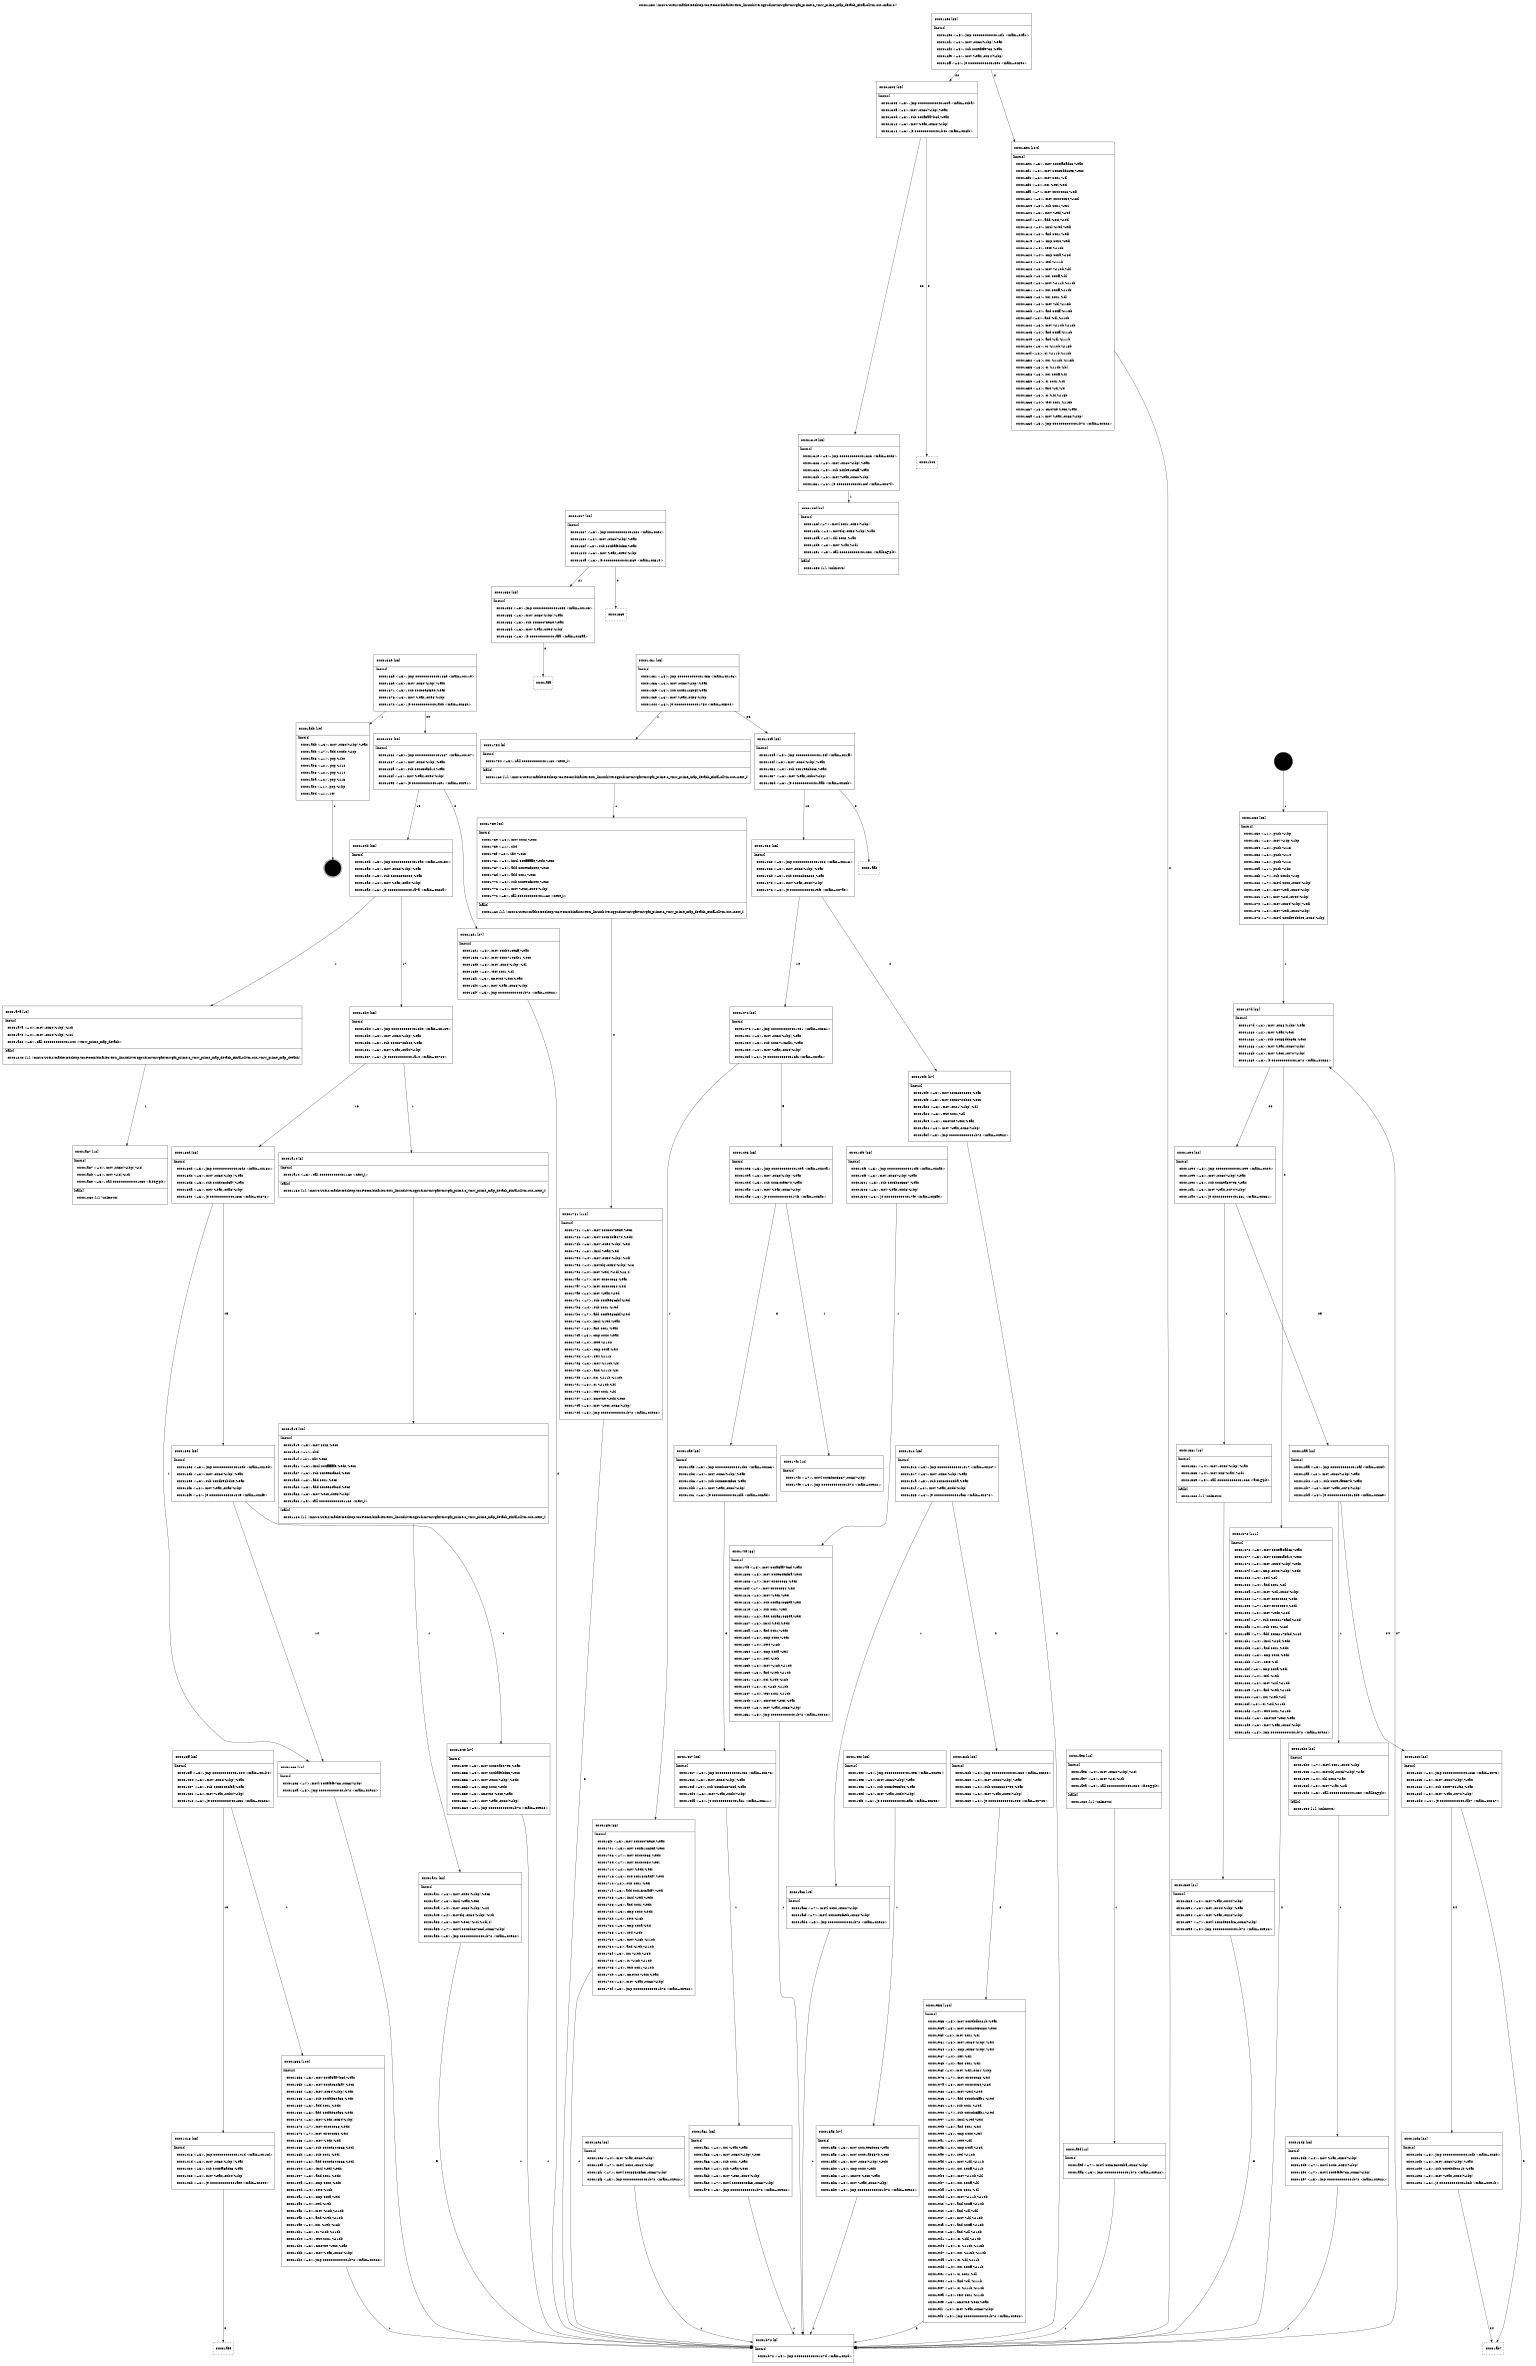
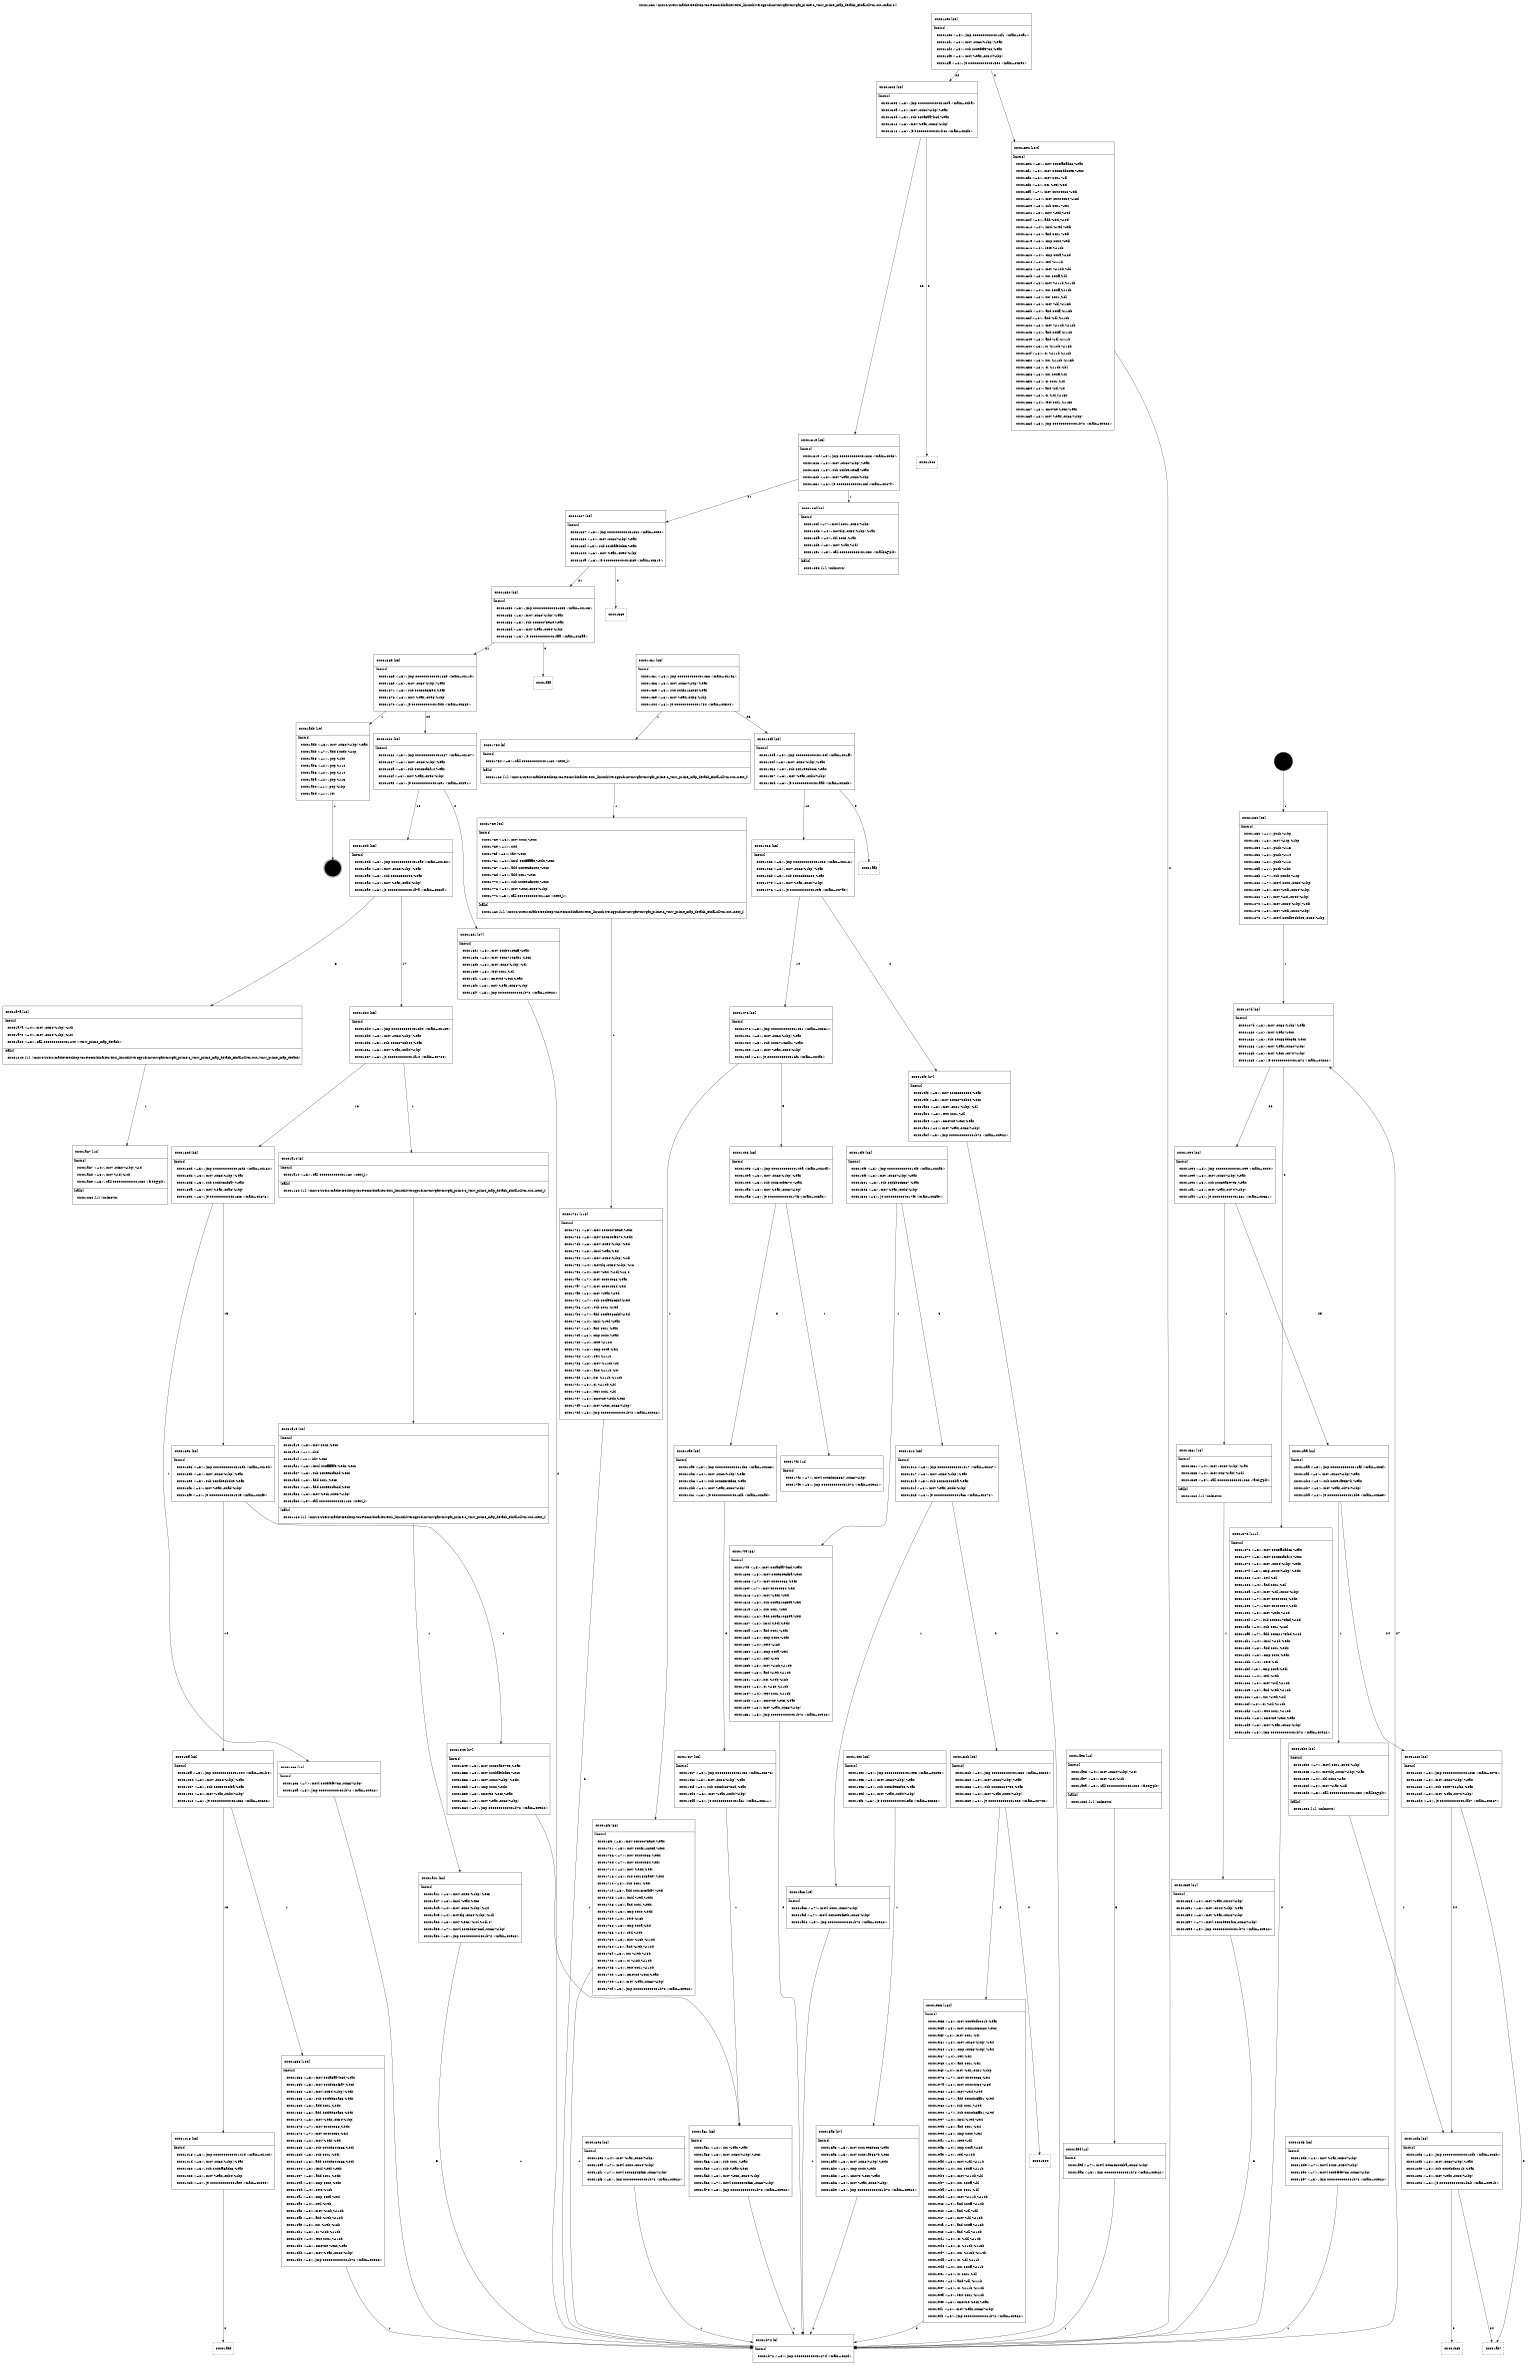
none -> (733, 500)
none -> (485, 648)
(335, 964) -> (335, 964)
(613, 1035) -> (613, 1035)
none -> (922, 1323)
(278, 1631) -> (223, 1625)
(783, 1908) -> (783, 1908)
(1116, 1908) -> (1116, 1908)
(1338, 1975) -> (1398, 1981)
none -> (1040, 2161)
(528, 2173) -> (609, 1998)
none -> (1452, 2349)
